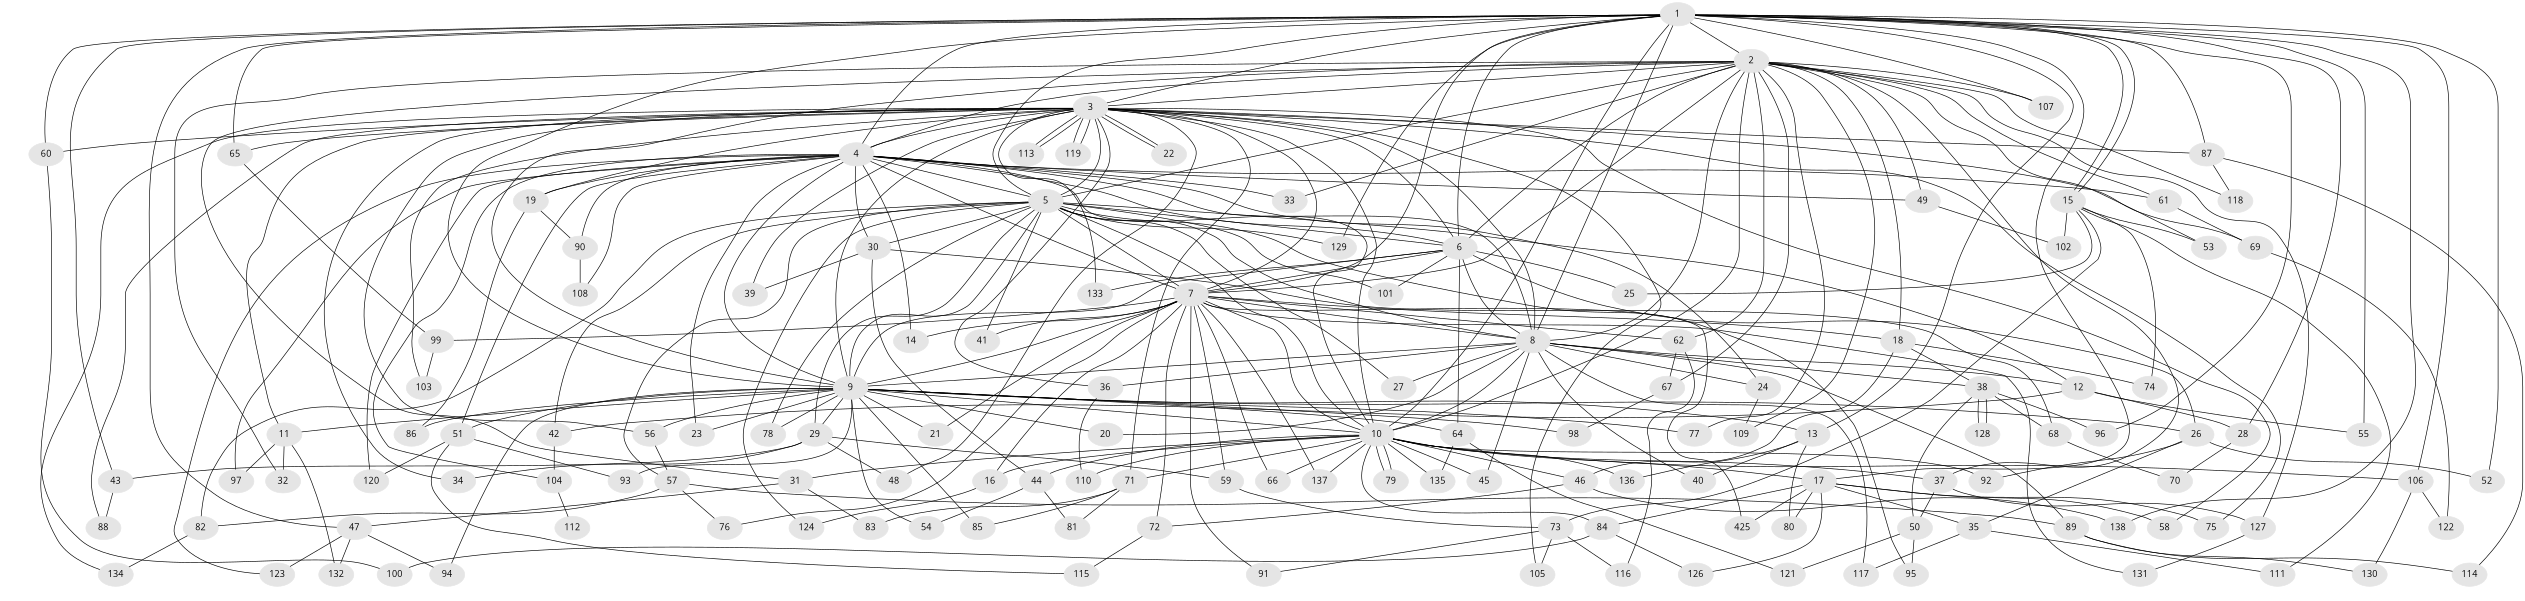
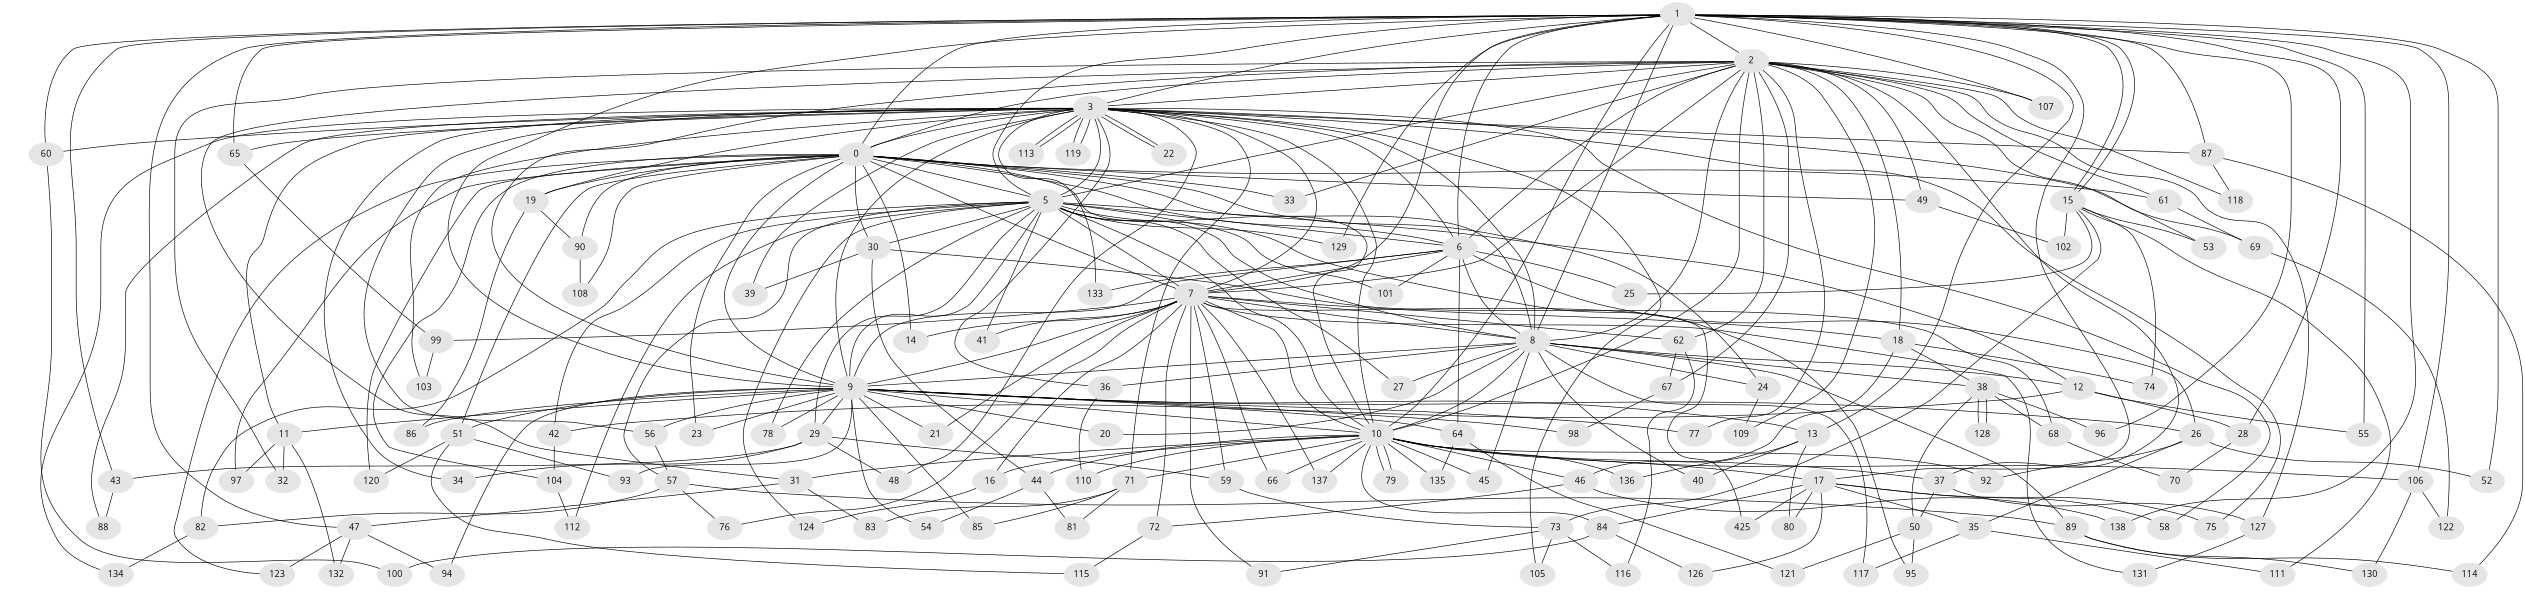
(856, 154) -> (856, 154)
none -> (732, 262)
